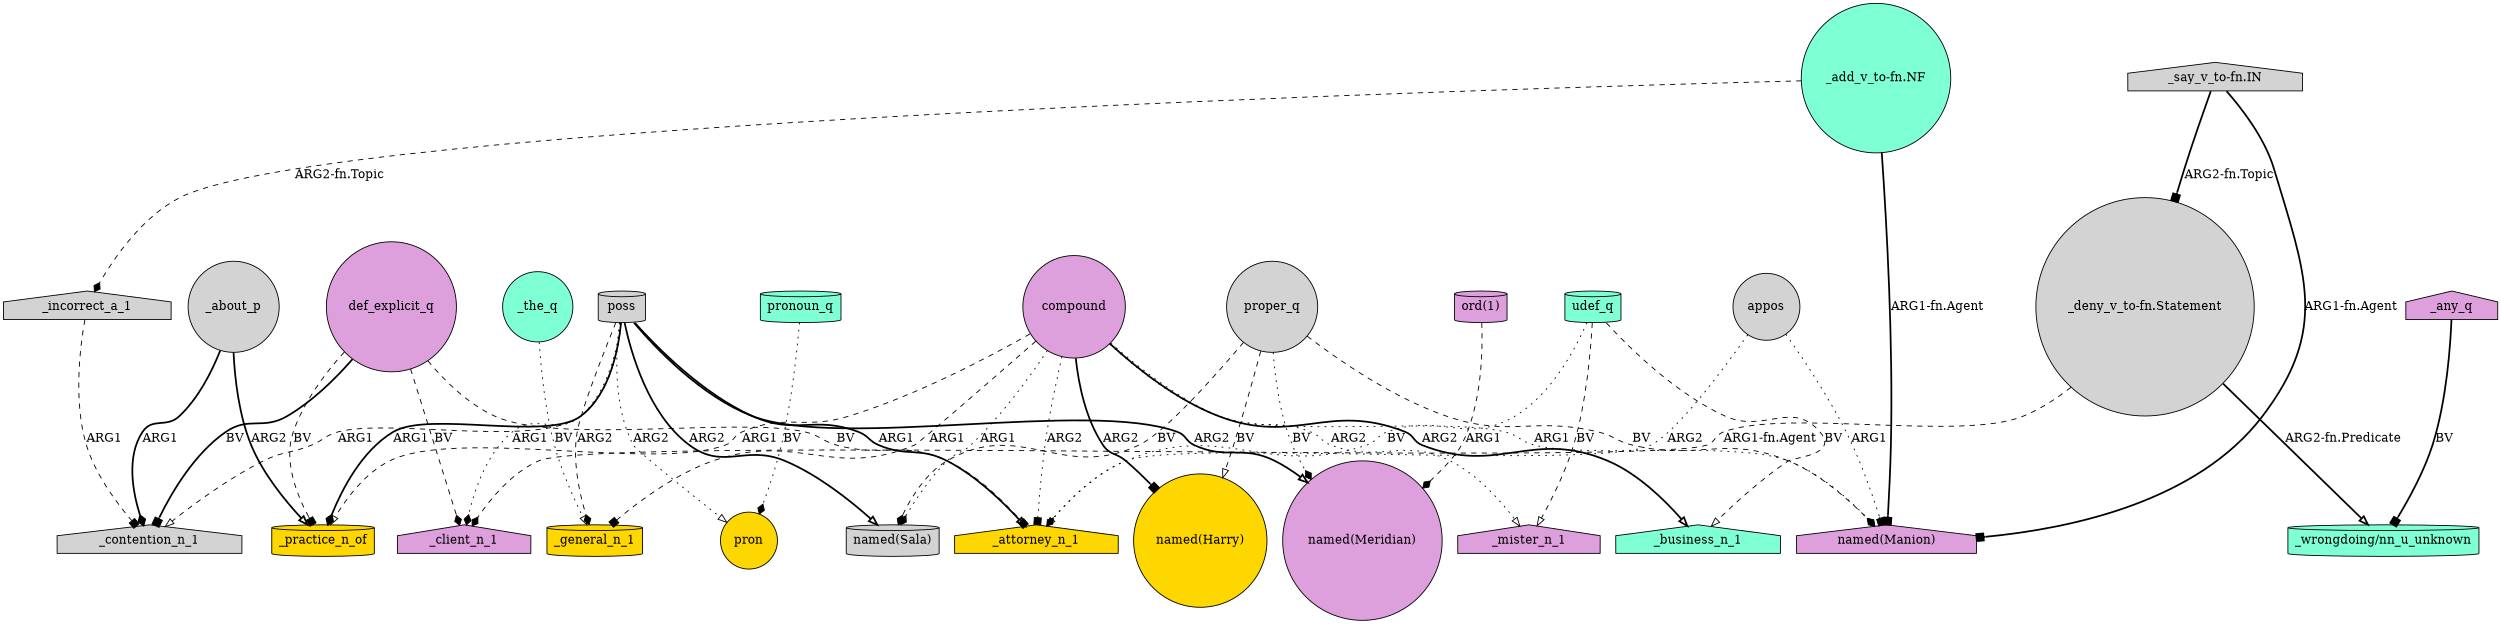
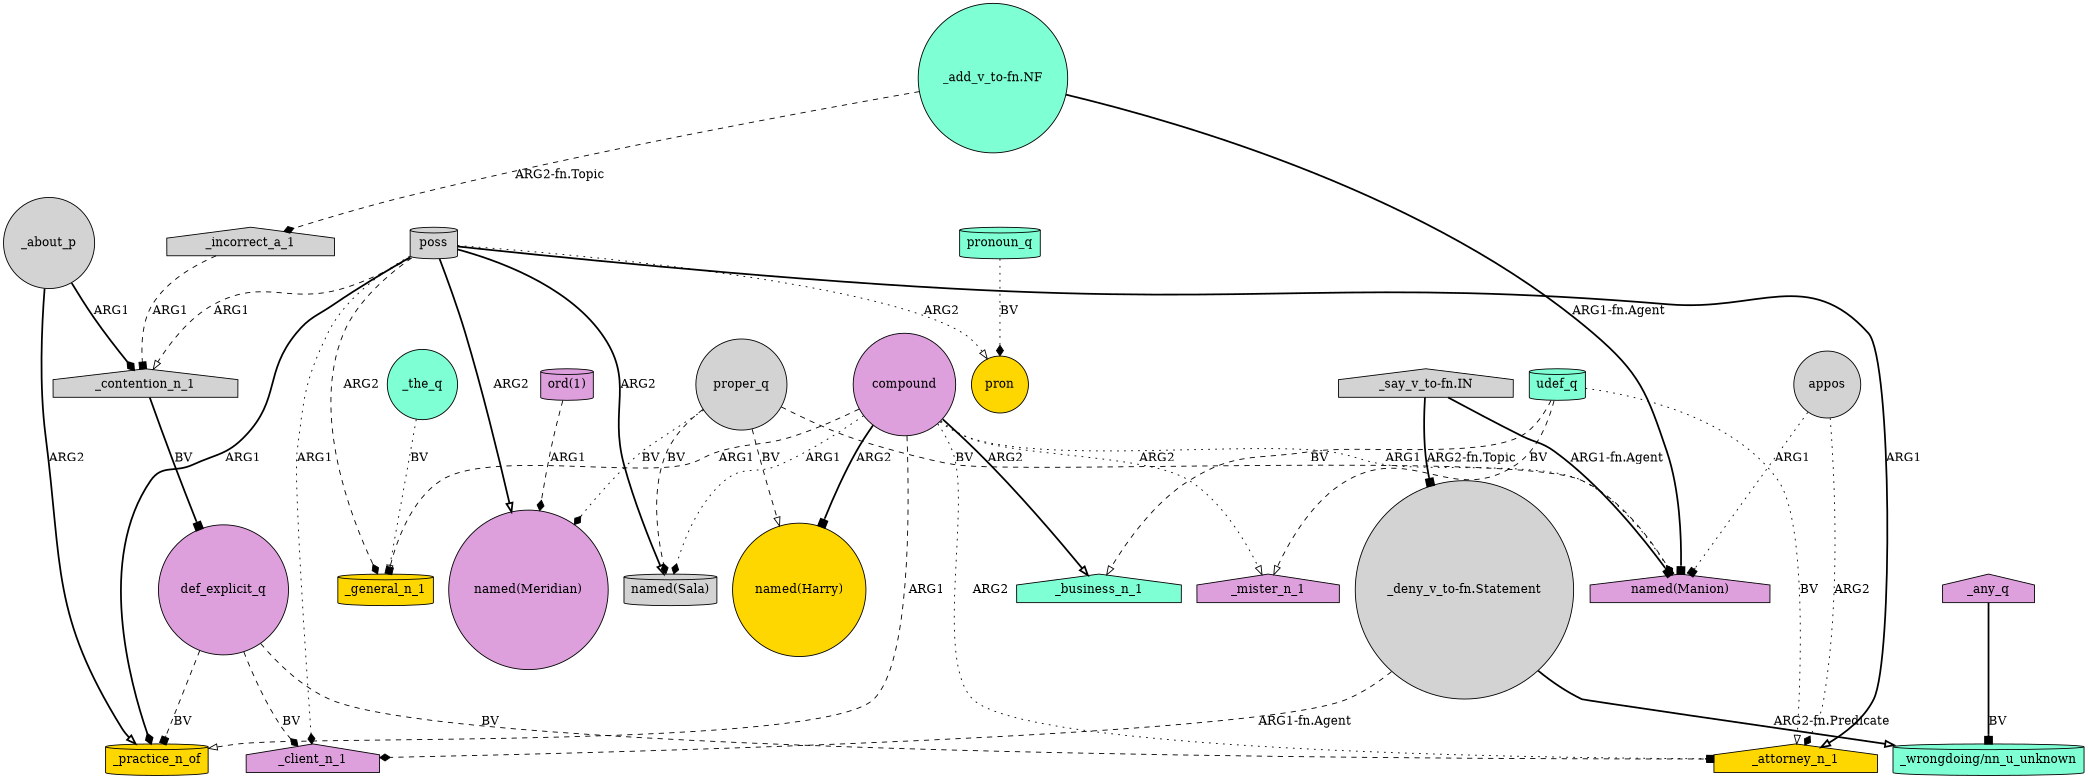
(252, 424) -> (172, 460)
